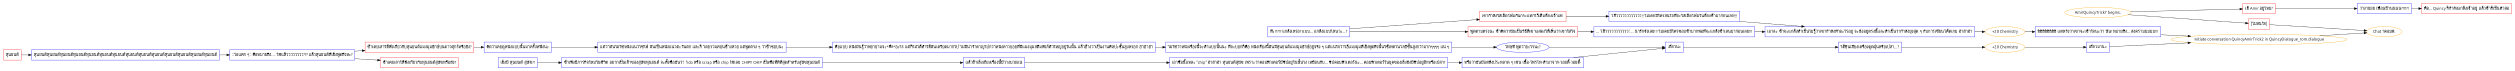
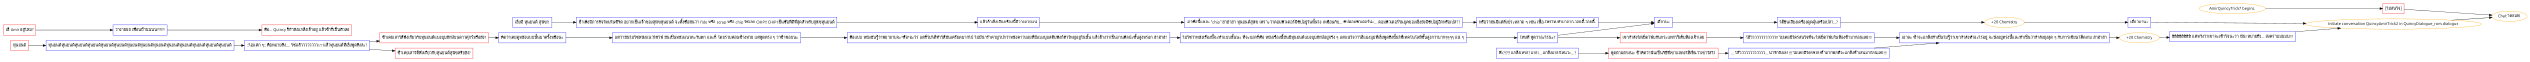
(2185, 10) -> none
(1413, 24) -> (1587, 38)
(1523, 47) -> (1537, 38)
